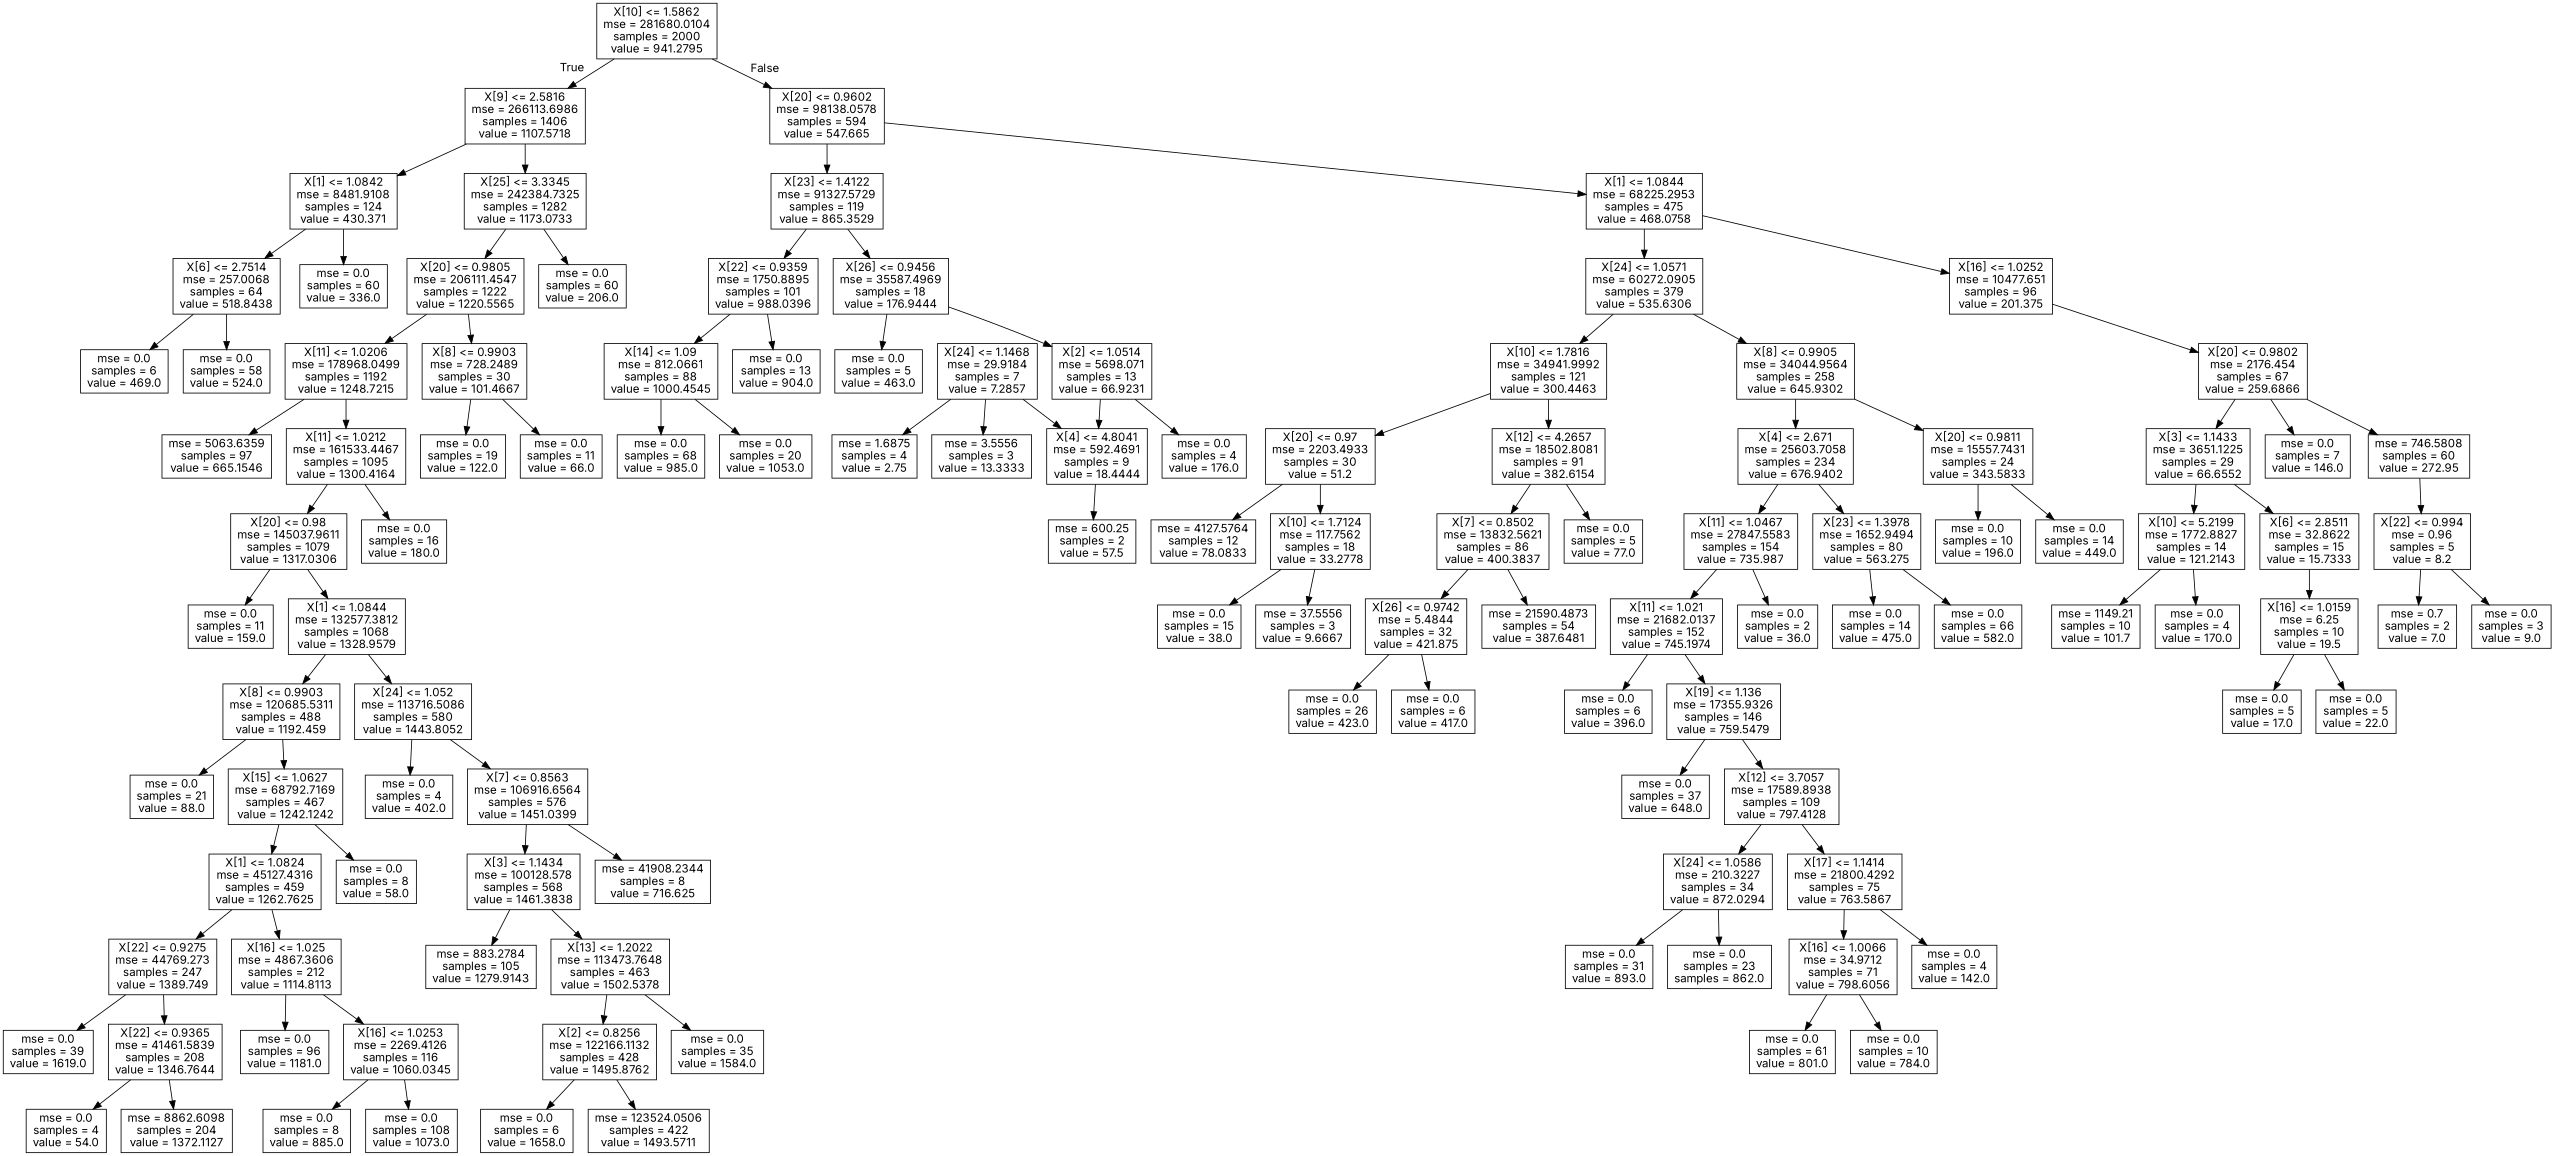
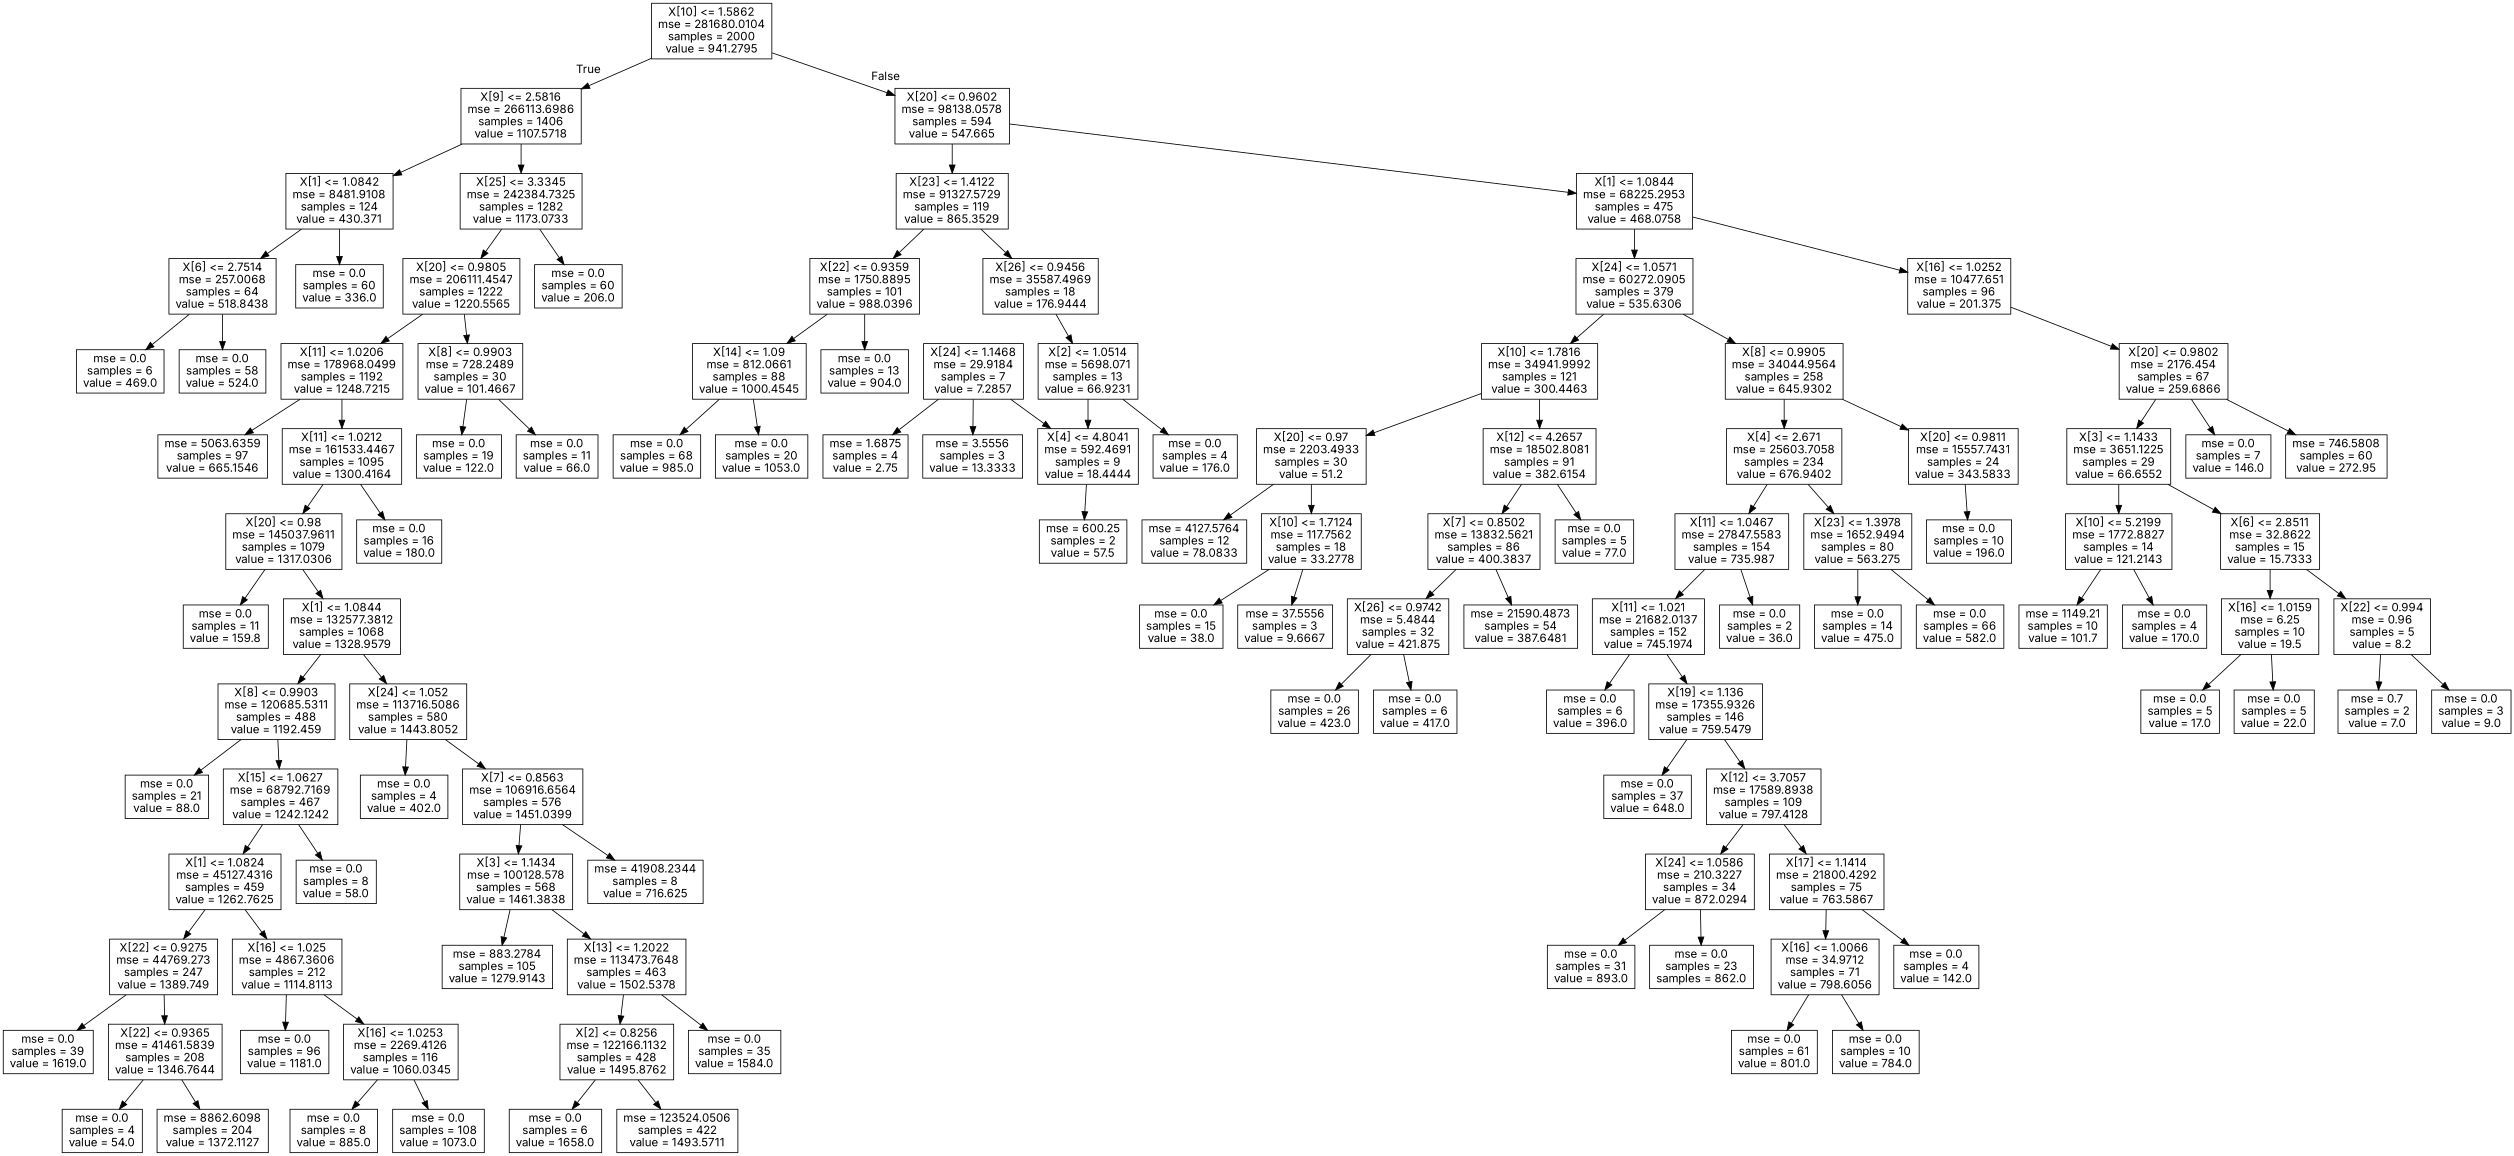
(879, 371) -> none
(2420, 492) -> (2323, 582)
(2079, 542) -> none
(231, 627) -> (226, 627)
